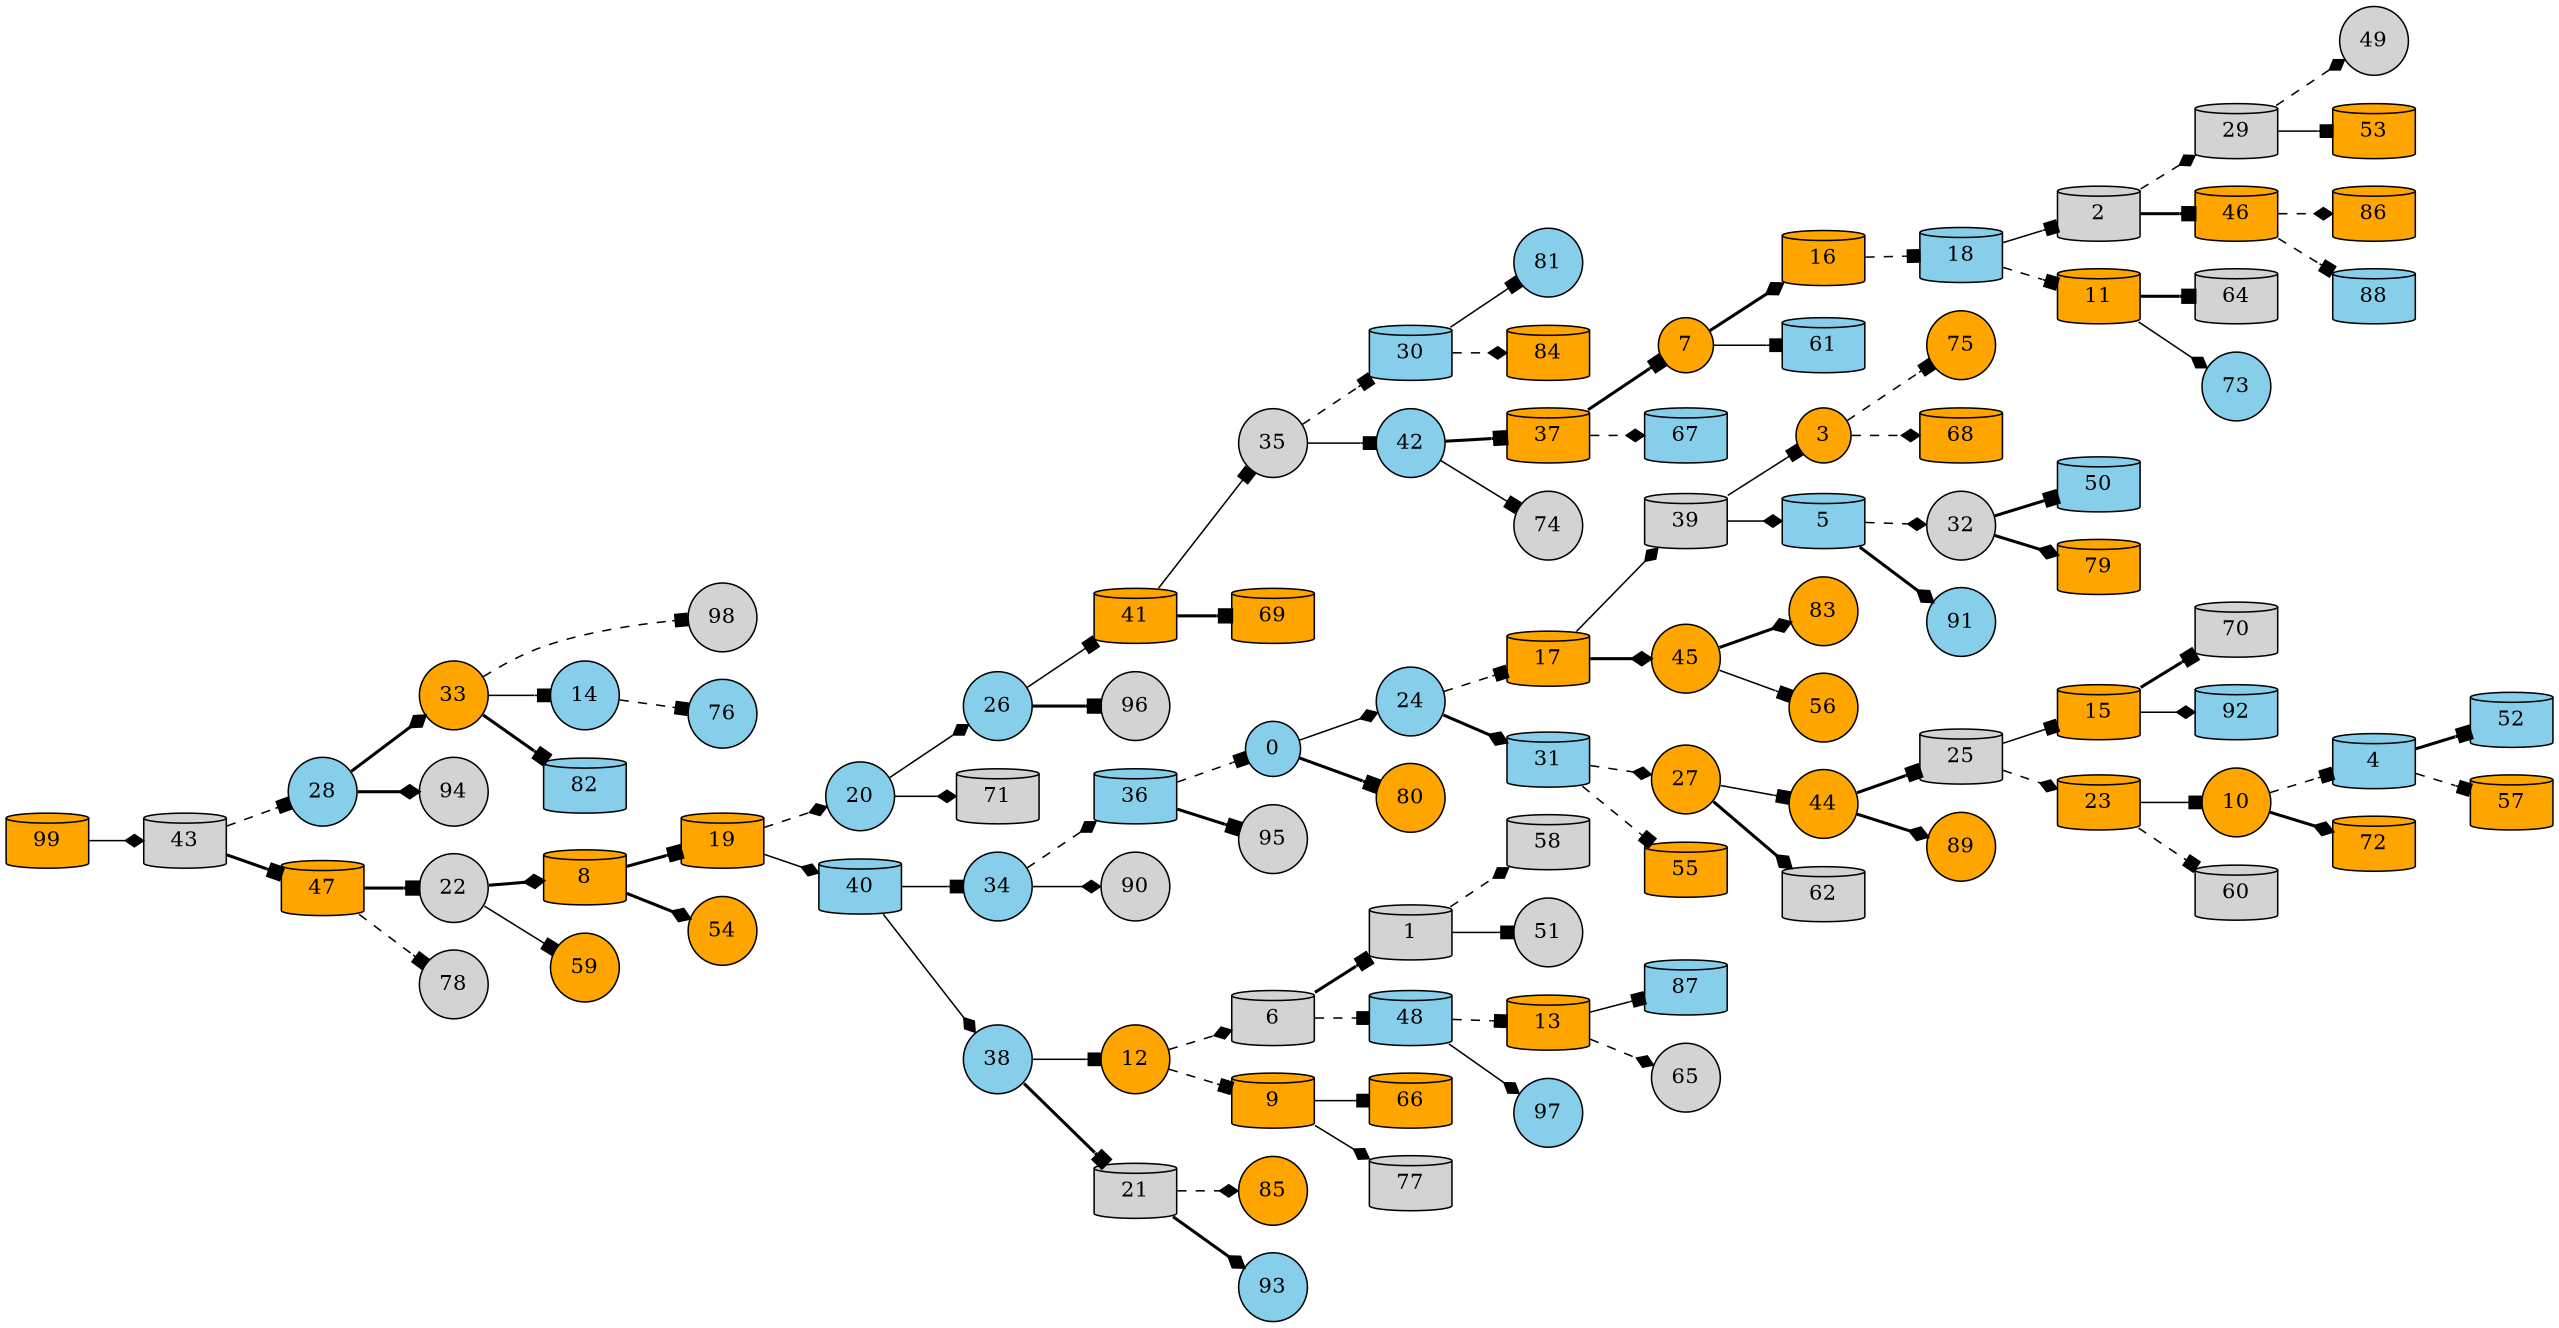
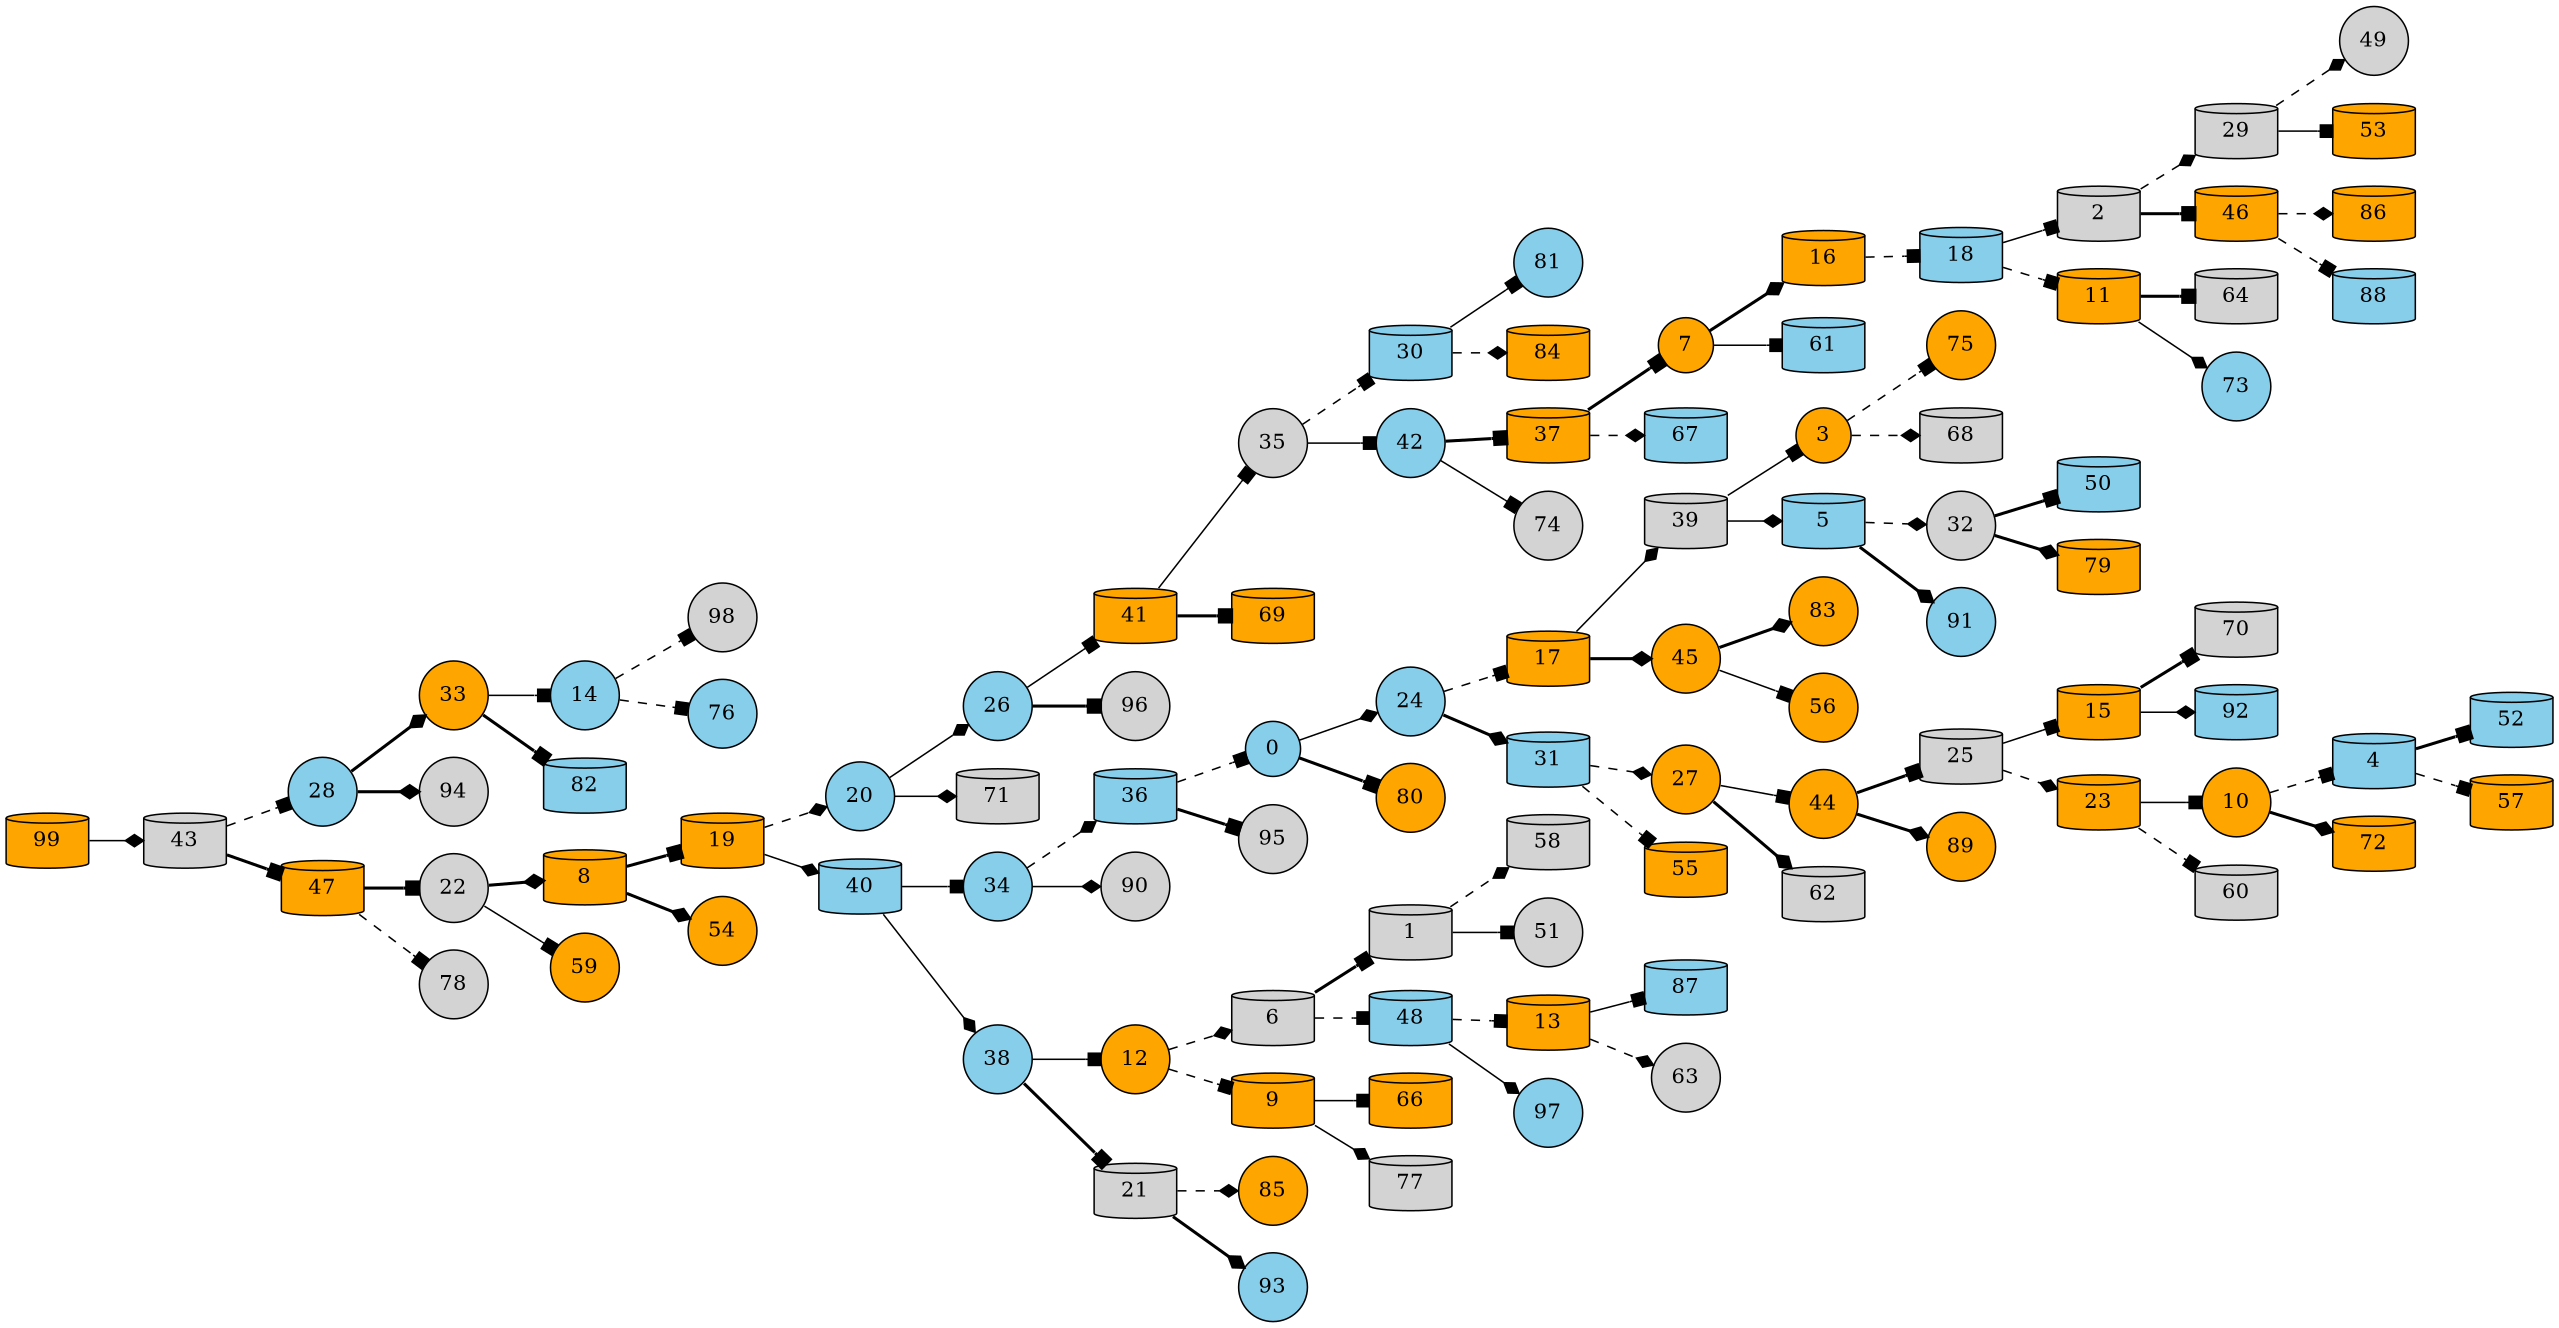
(1961, 435) -> (1961, 435)
(574, 637) -> (647, 660)
(1686, 1078) -> (1686, 1078)
